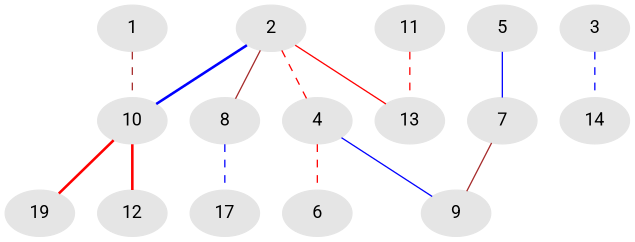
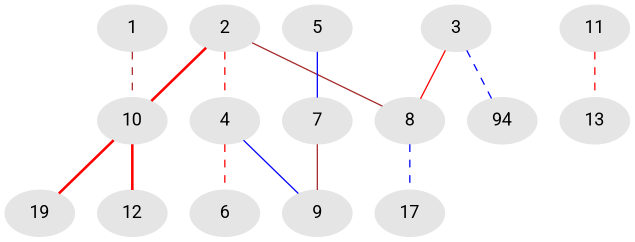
(202, 75) -> (179, 74)
(341, 75) -> none
none -> (433, 75)
(595, 121) -> (502, 121)
